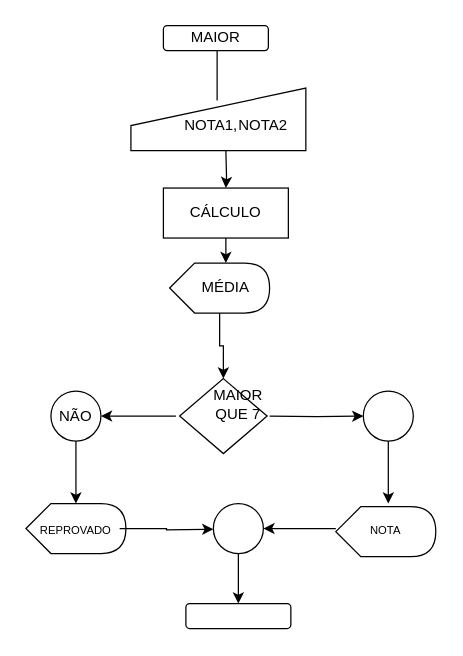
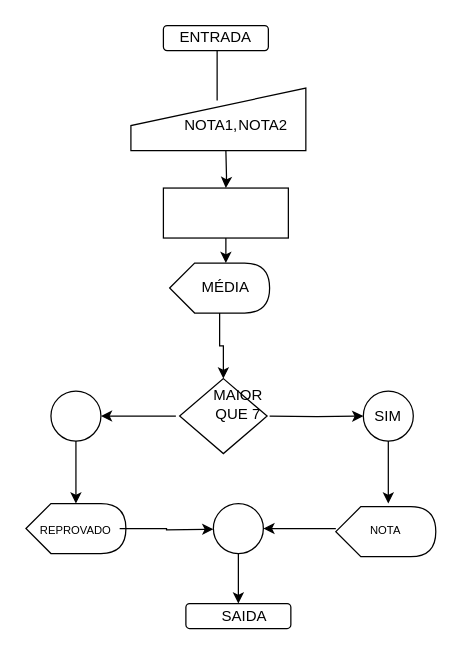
(216, 38) -> (216, 38)
(226, 213) -> none
(76, 416) -> none
none -> (388, 416)
none -> (244, 616)
